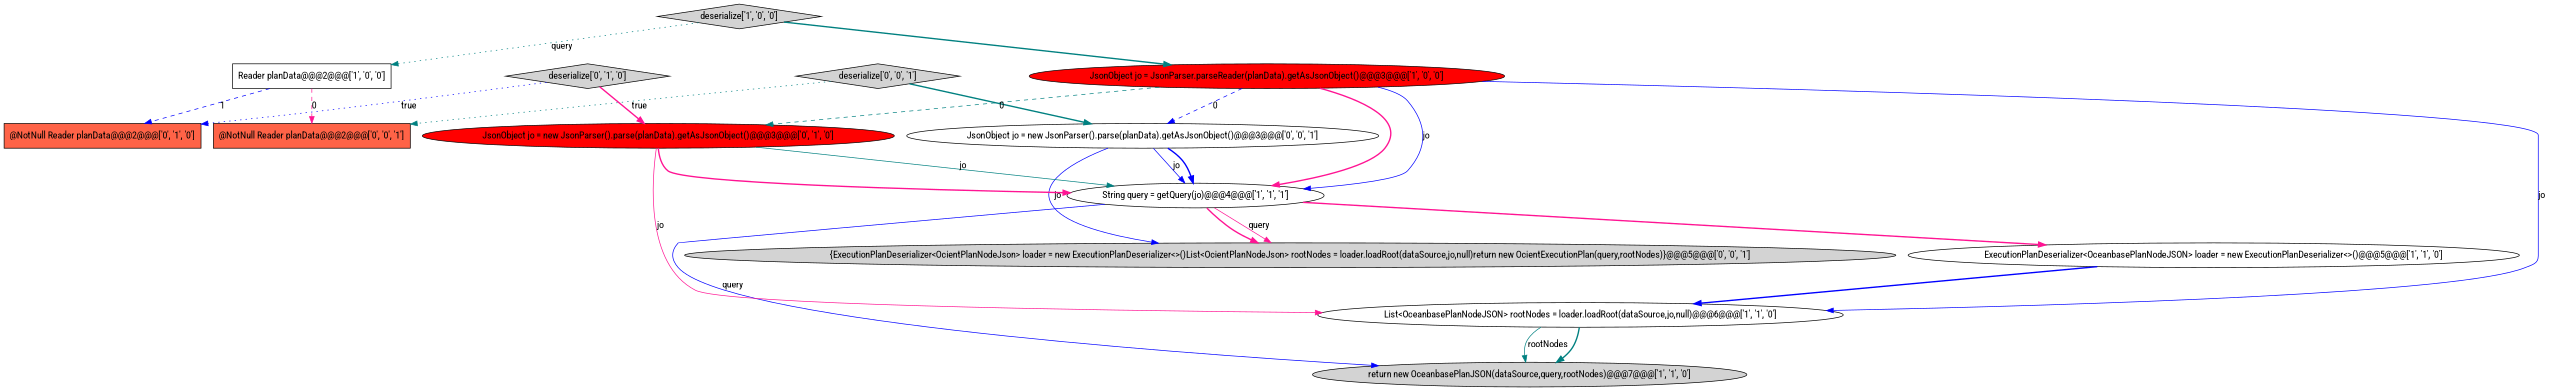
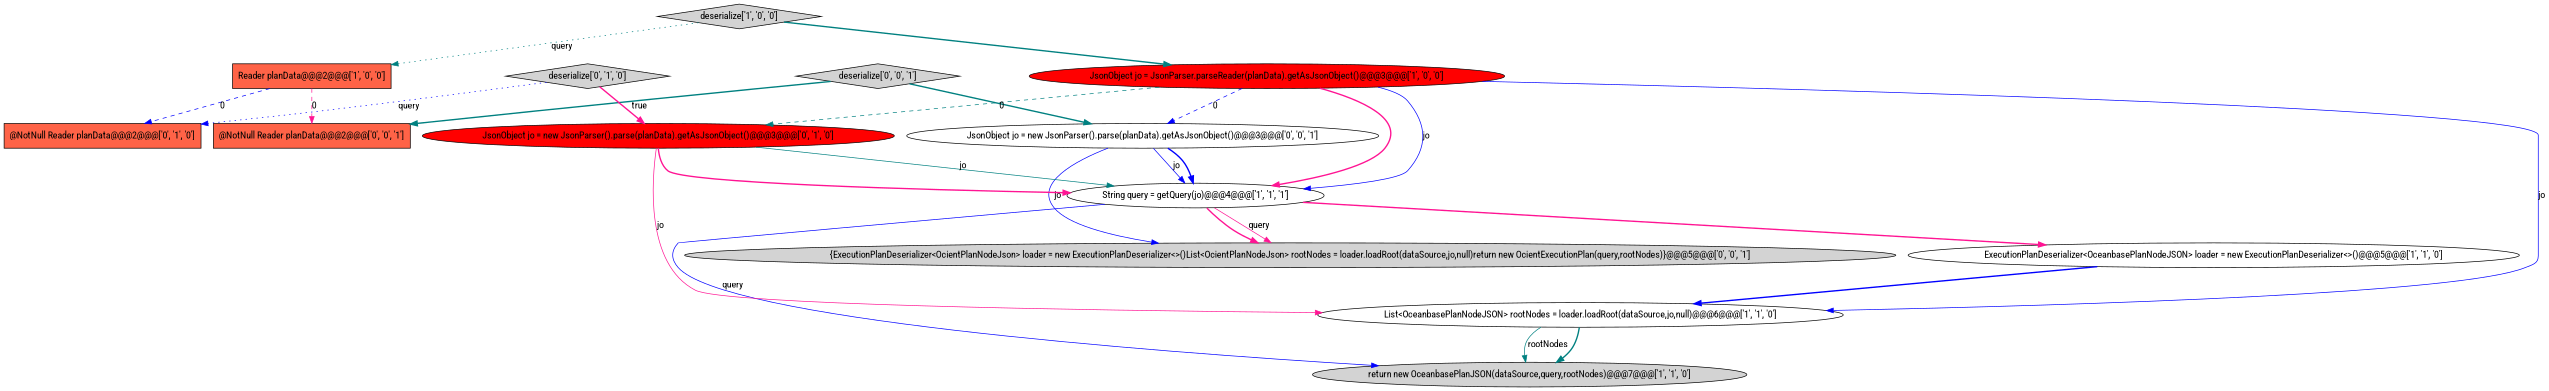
(312, 76) -> (312, 76)
(634, 101) -> (634, 101)
(222, 106) -> (222, 106)
(409, 106) -> (409, 106)
